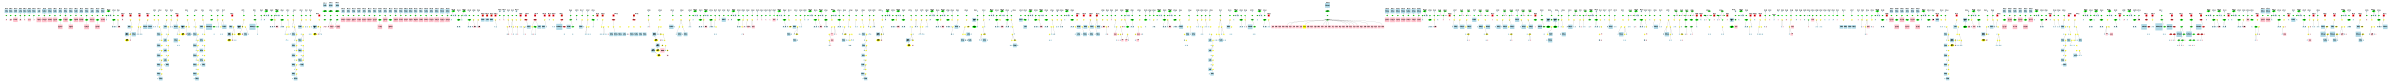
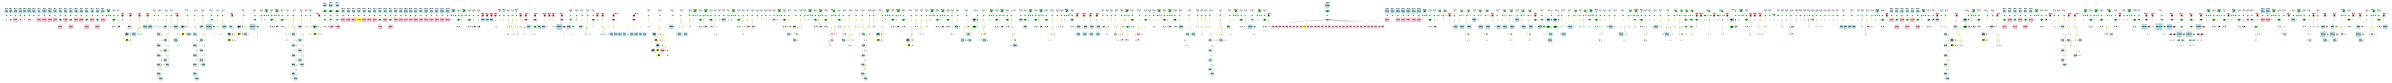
(359, 20) -> (359, 20)
(1393, 20) -> none
